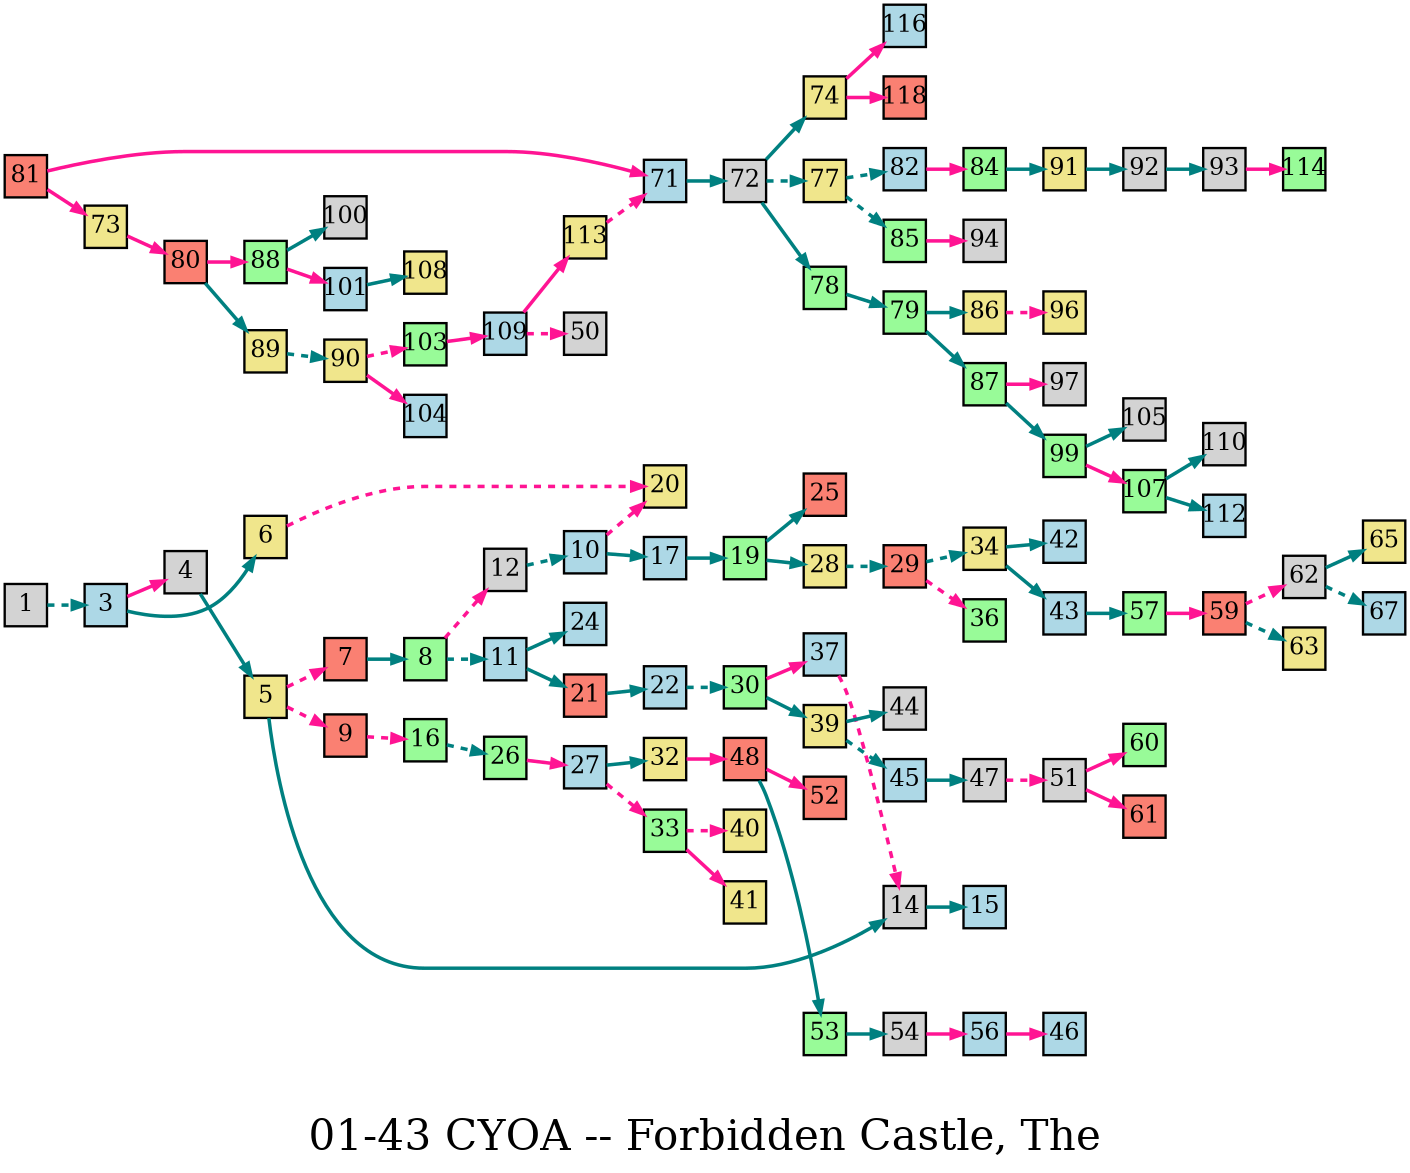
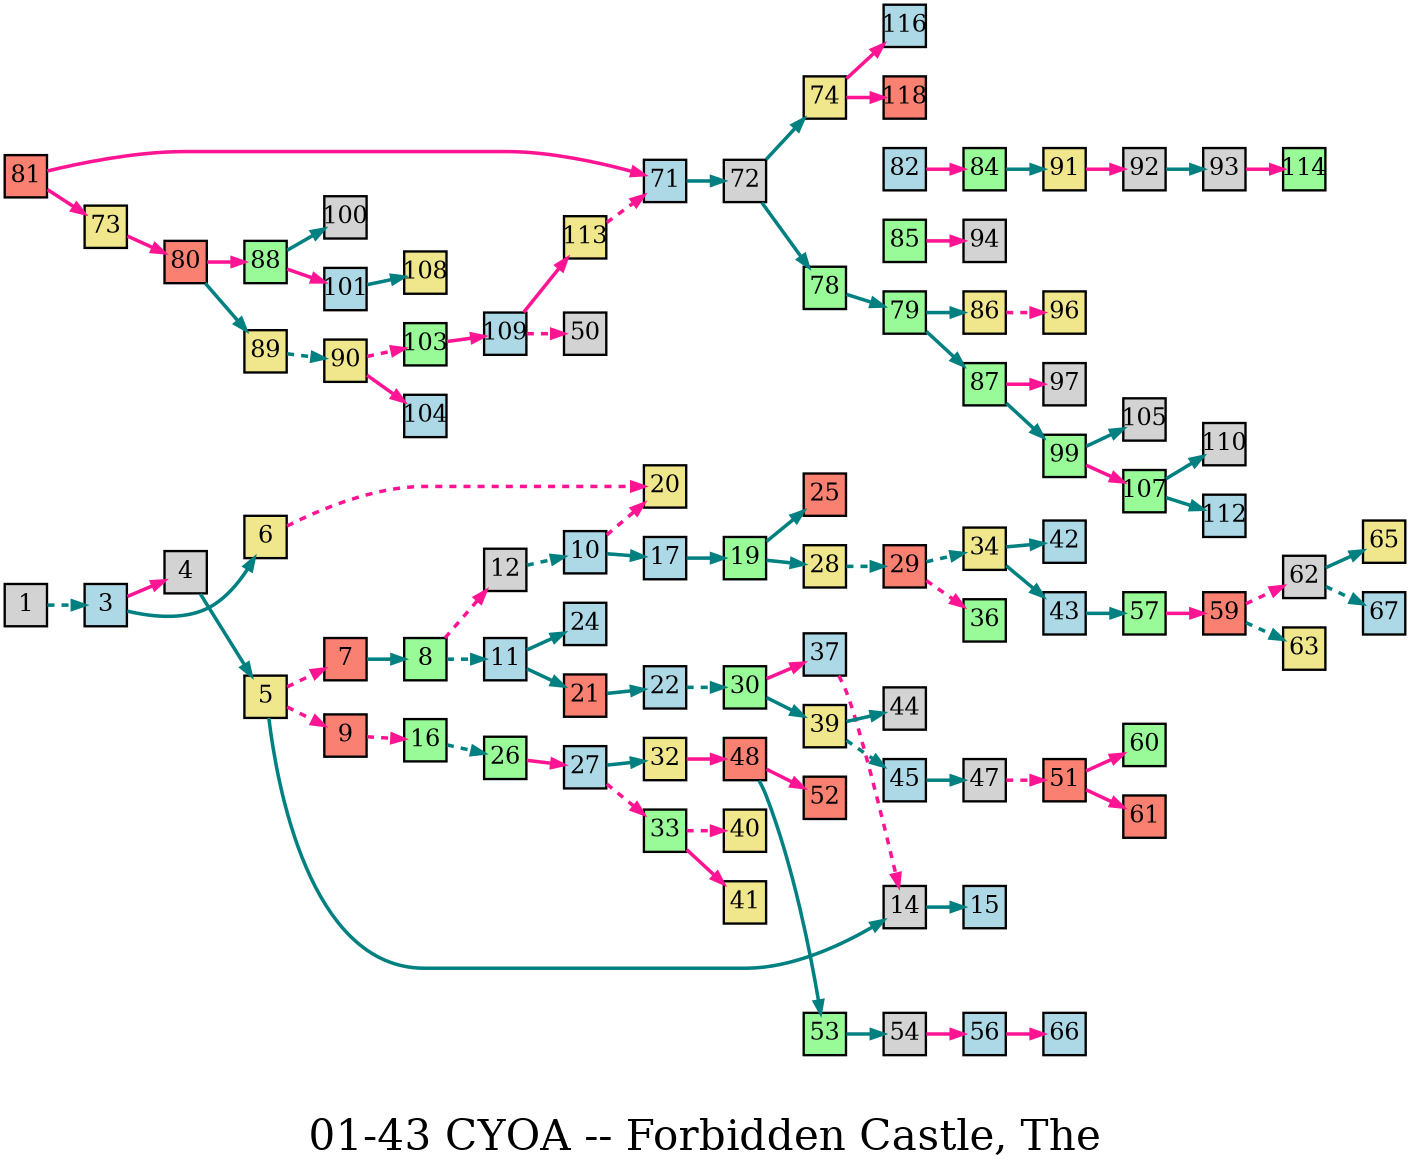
(1099, 169) -> (1099, 169)
(825, 181) -> none
(1065, 780) -> (1065, 780)
(1065, 1034) -> (1065, 1034)
